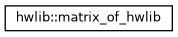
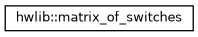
(89, 18) -> (99, 18)
